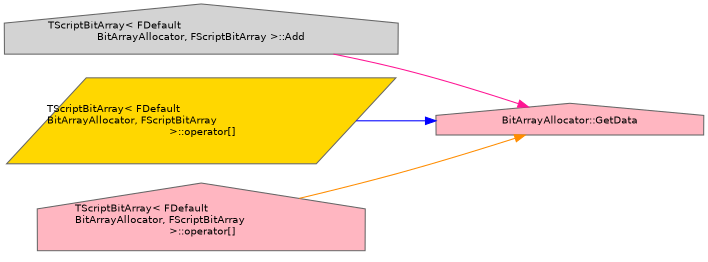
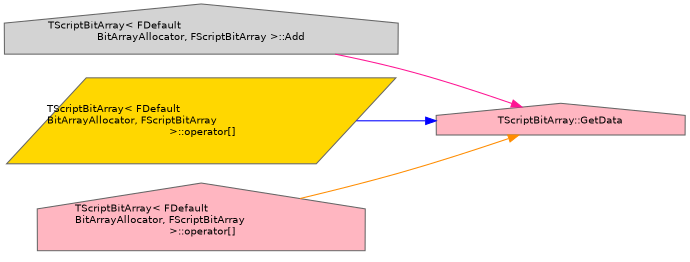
(570, 121) -> (561, 121)
